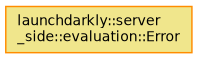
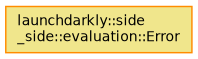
(99, 30) -> (99, 30)
